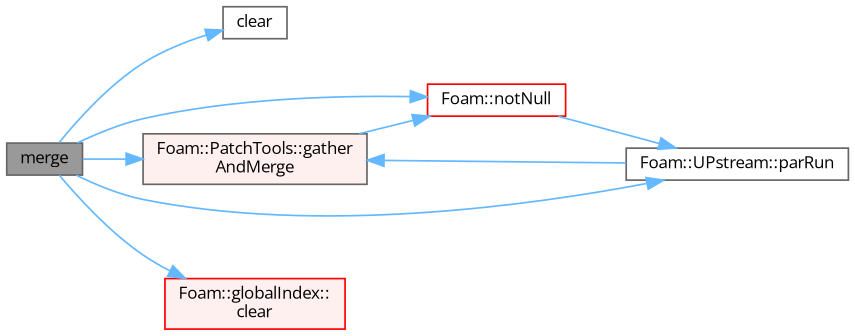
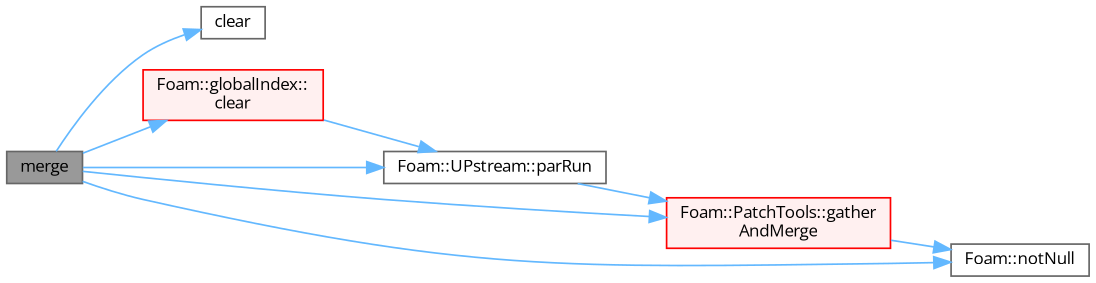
(497, 100) -> (1020, 260)
(609, 130) -> (371, 133)
(255, 159) -> (779, 223)
